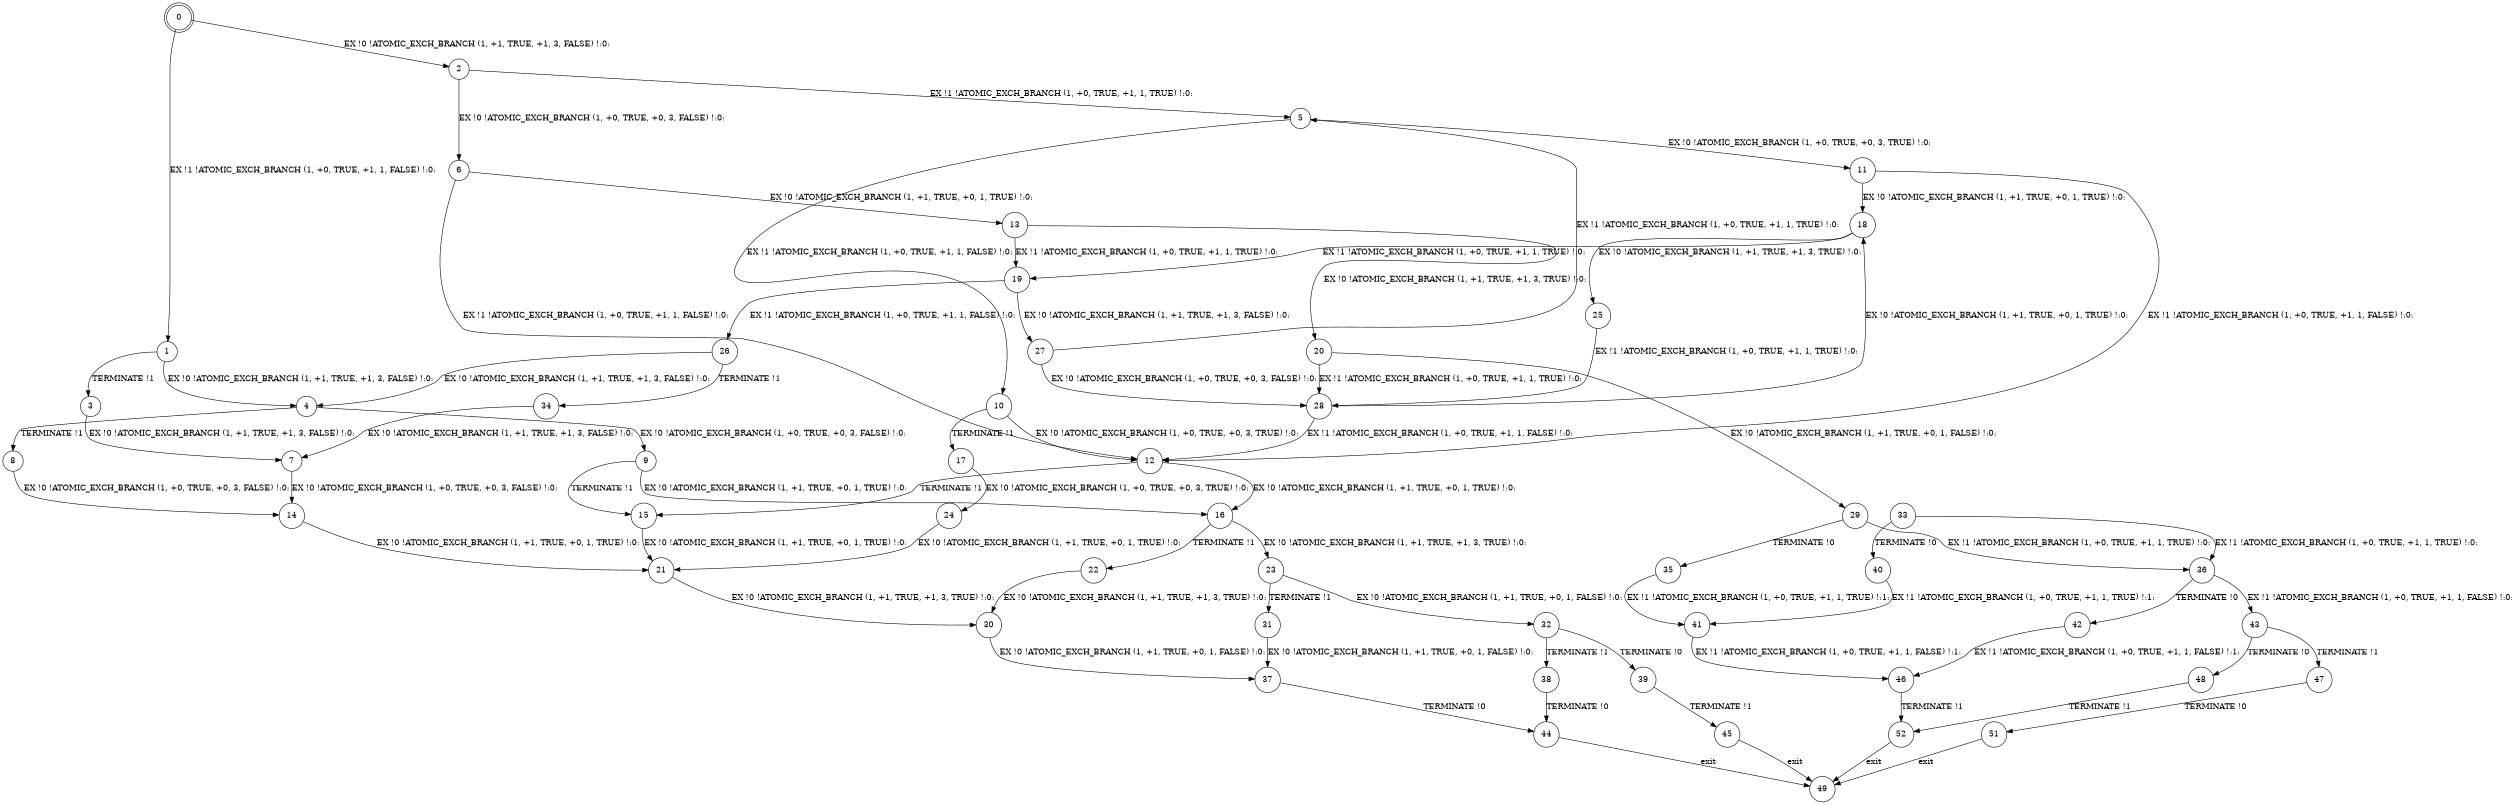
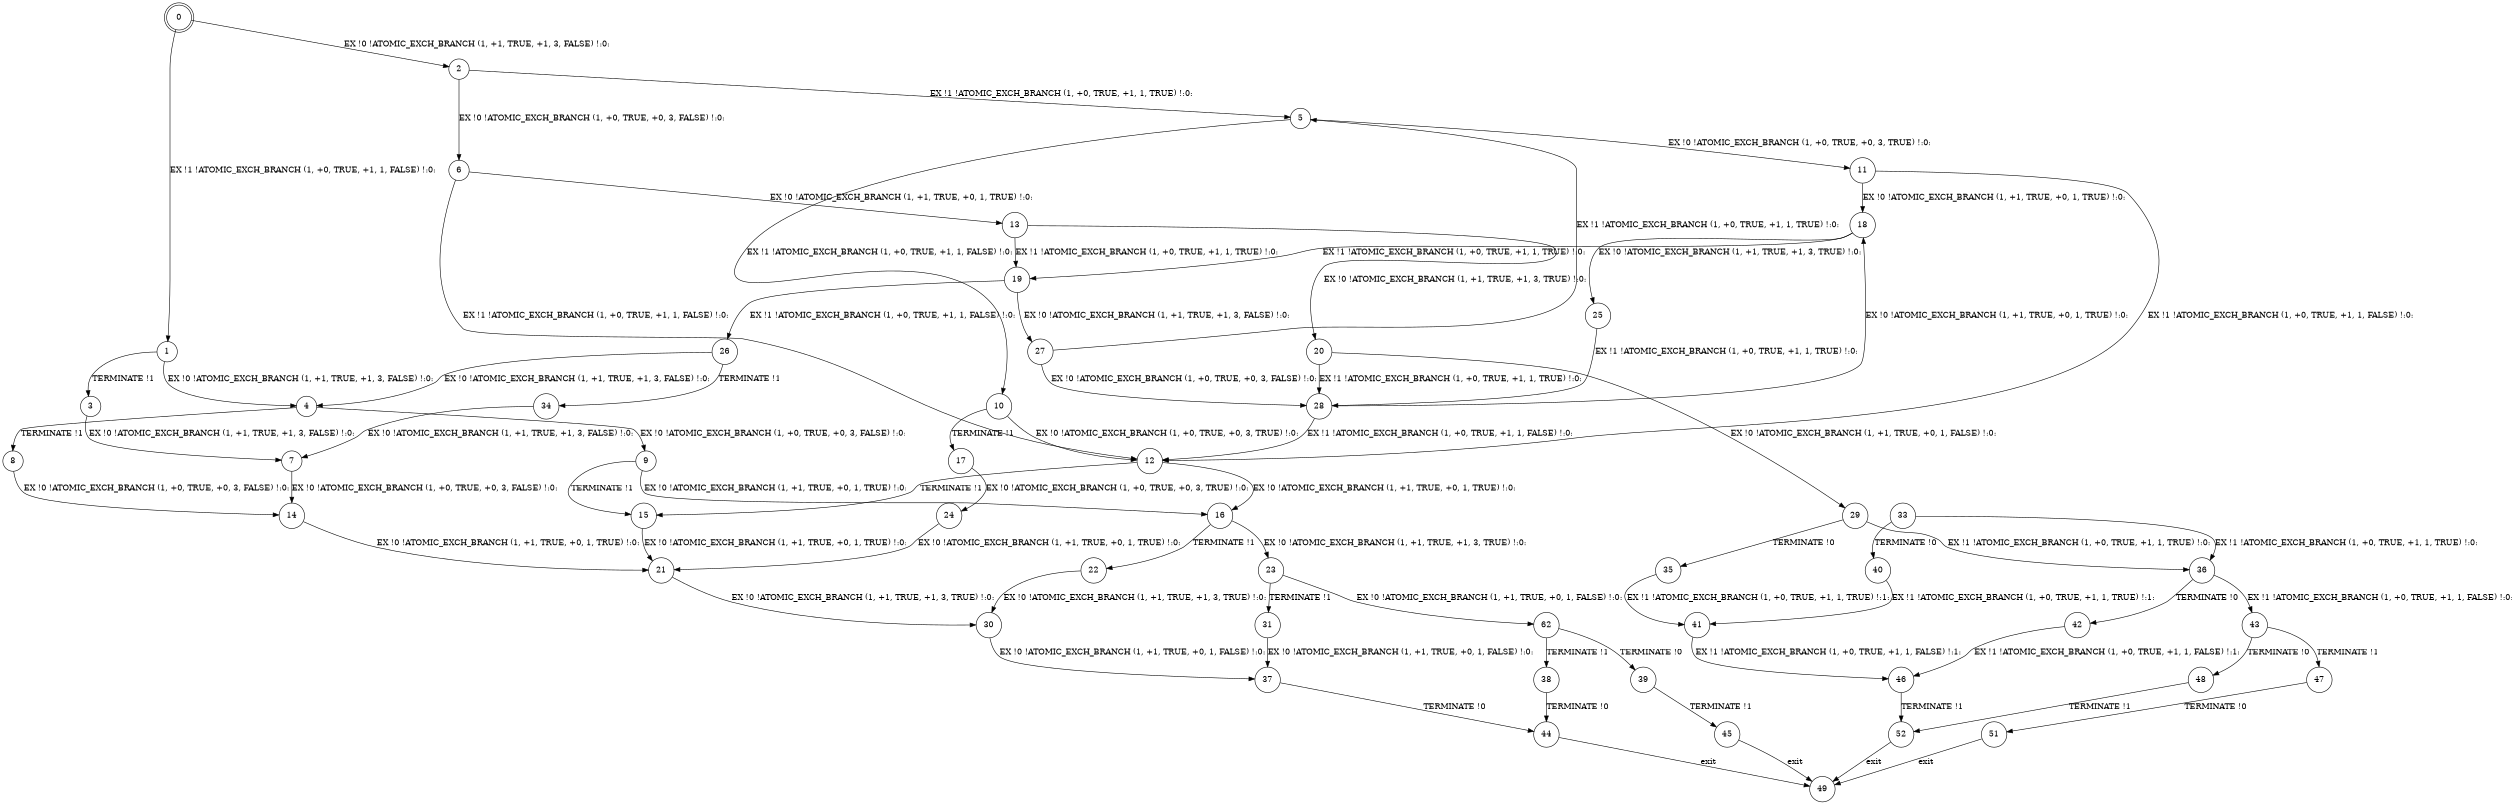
(1546, 625) -> (1546, 625)
